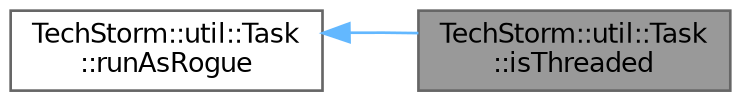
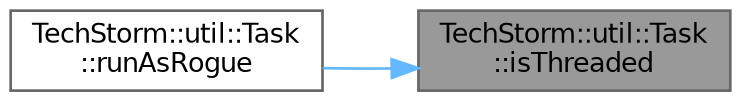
(384, 33) -> (357, 69)
